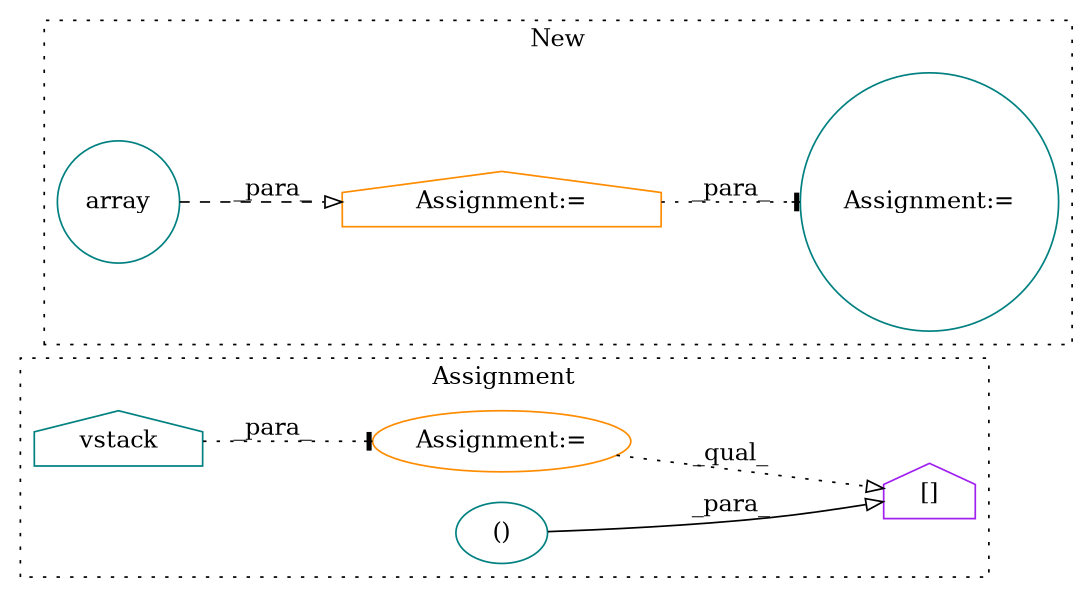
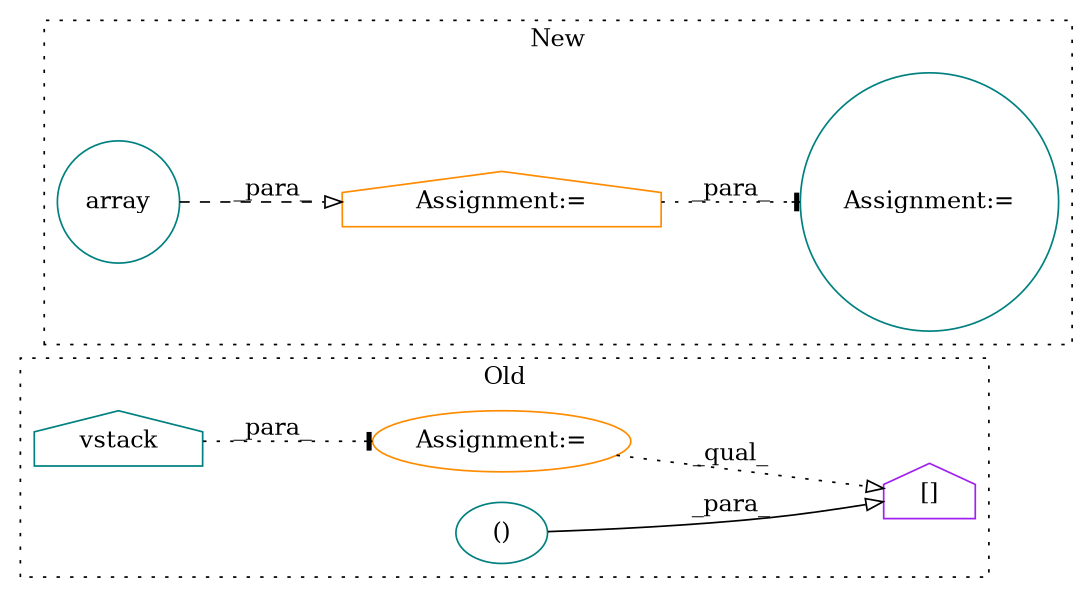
(505, 378) -> (505, 378)
